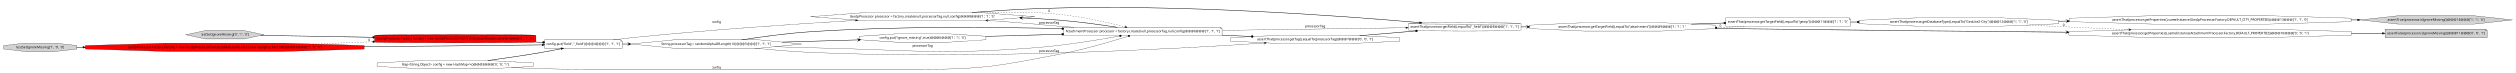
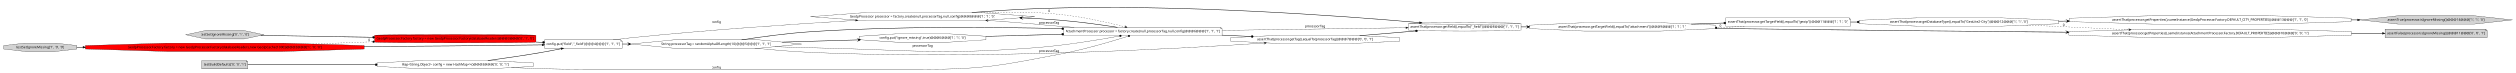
none -> (225, 65)
